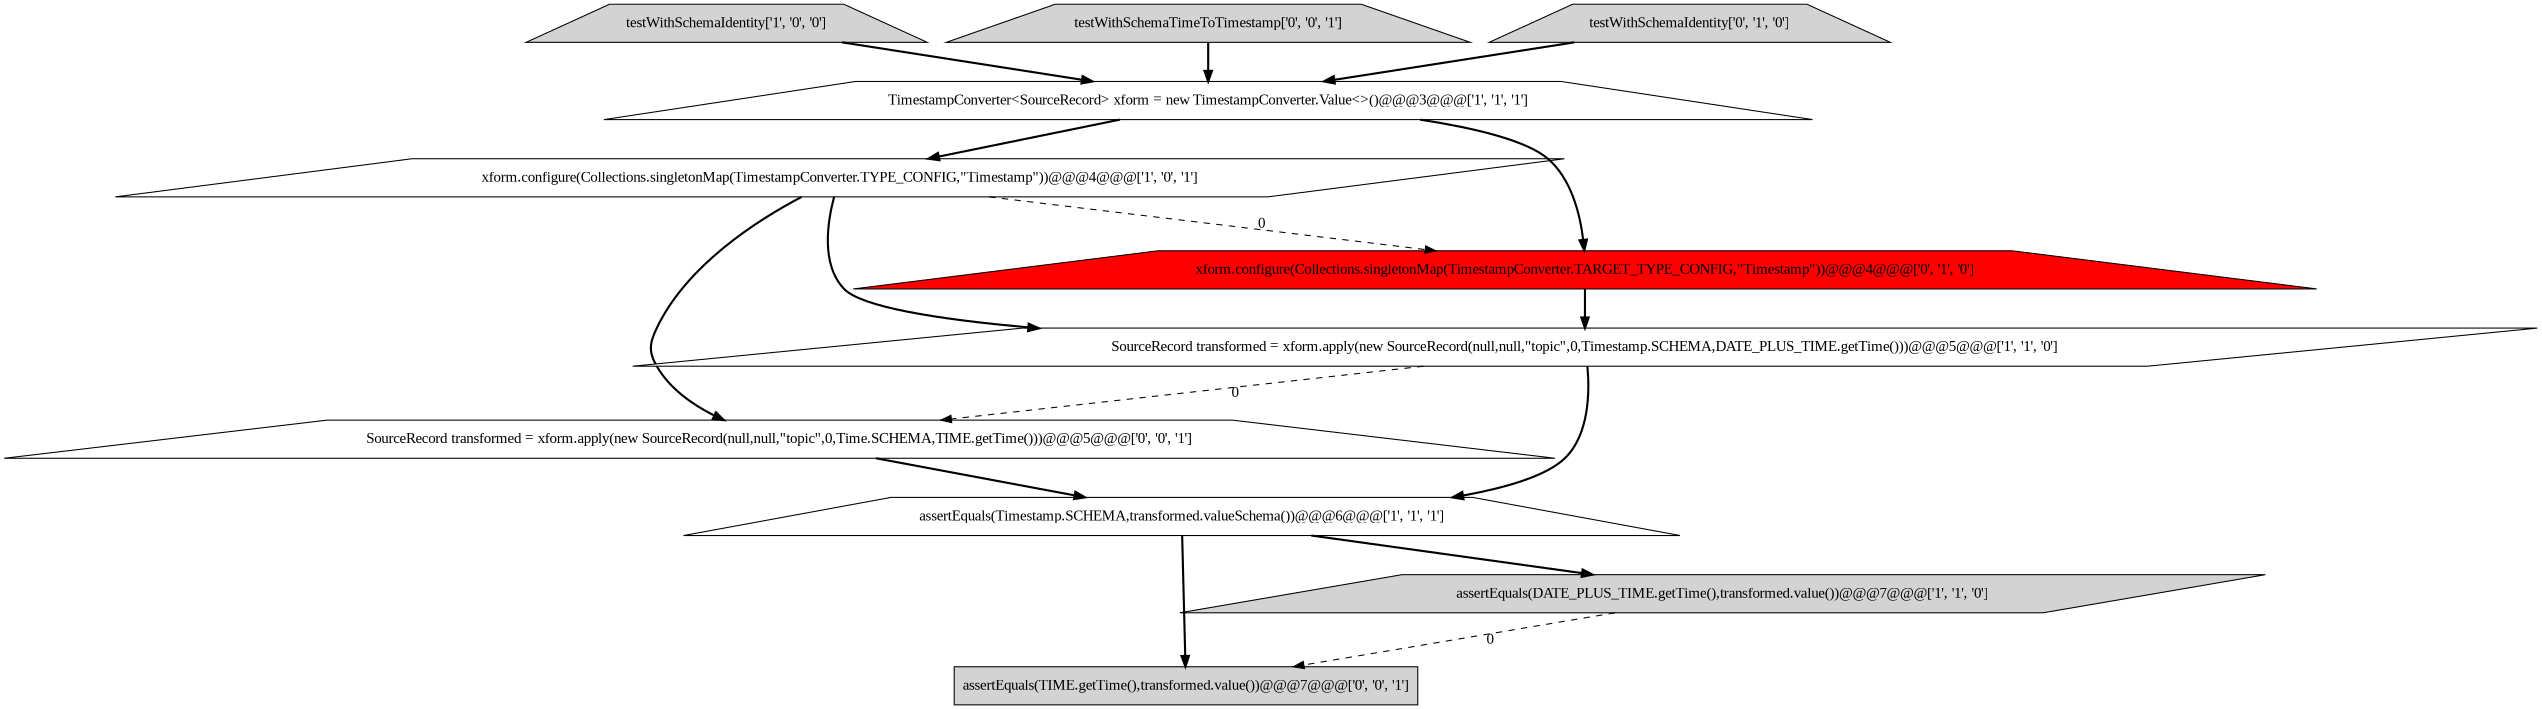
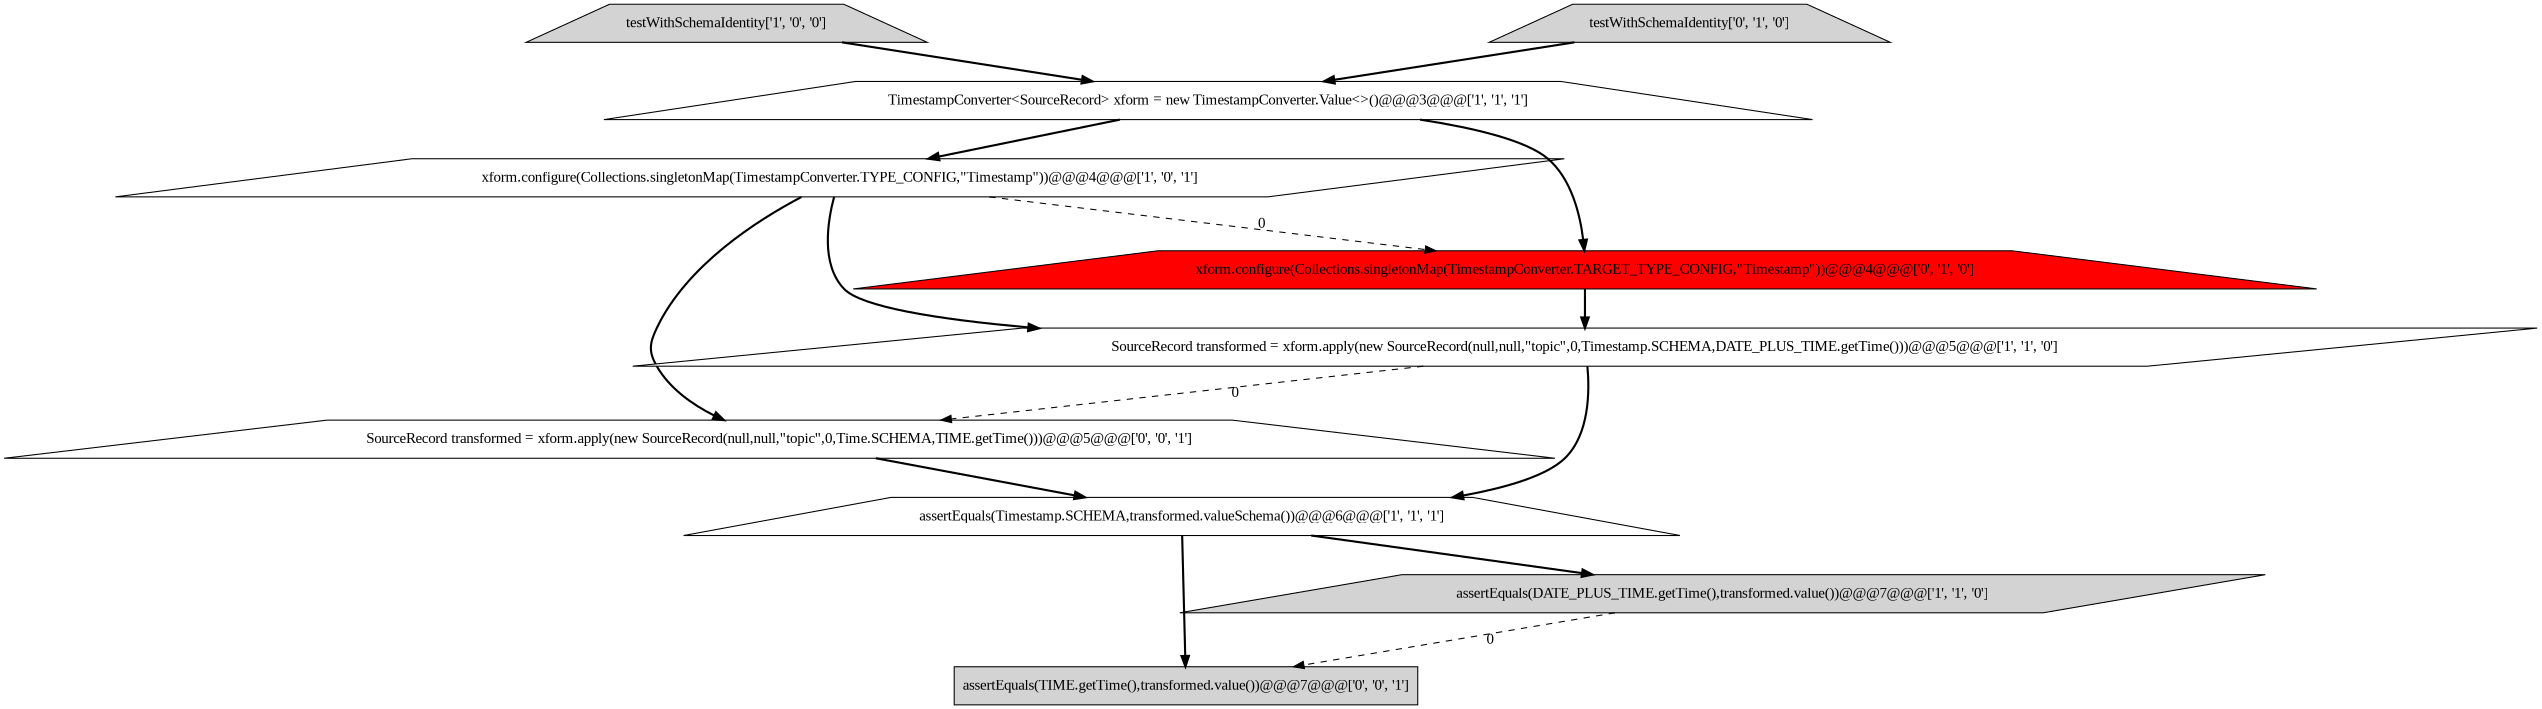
(1208, 23) -> none
